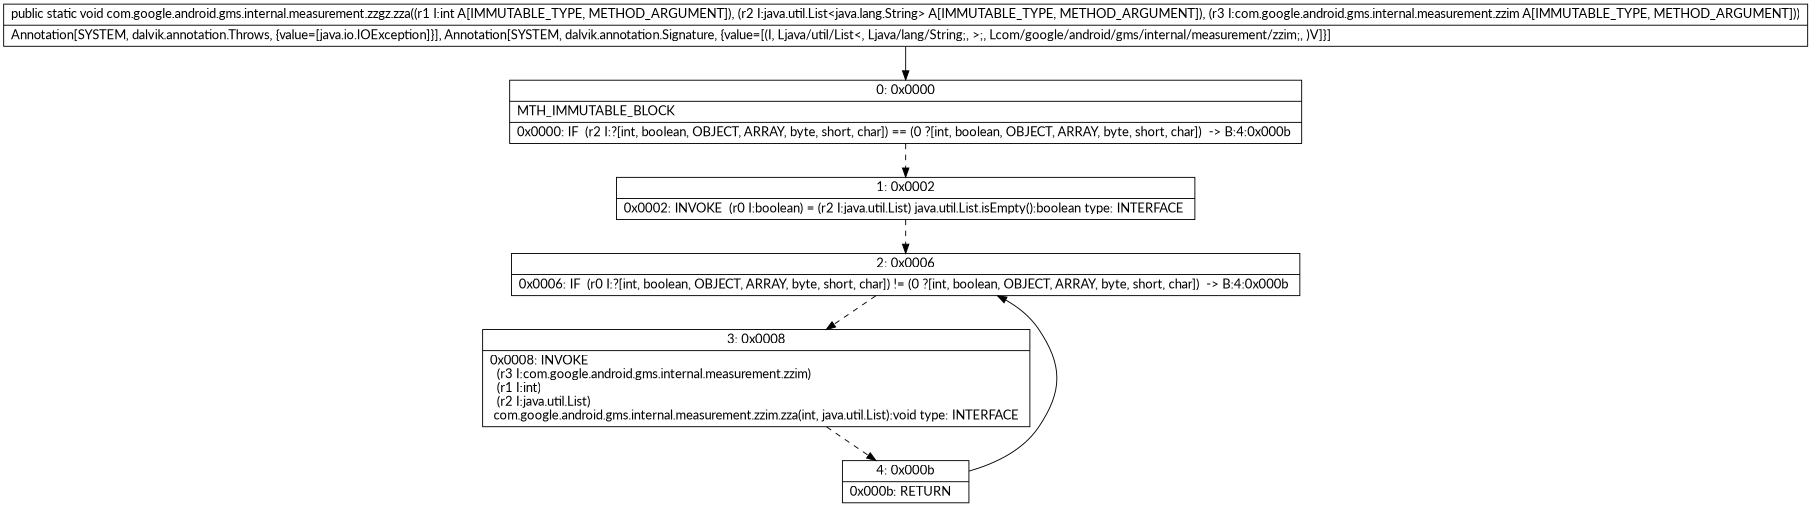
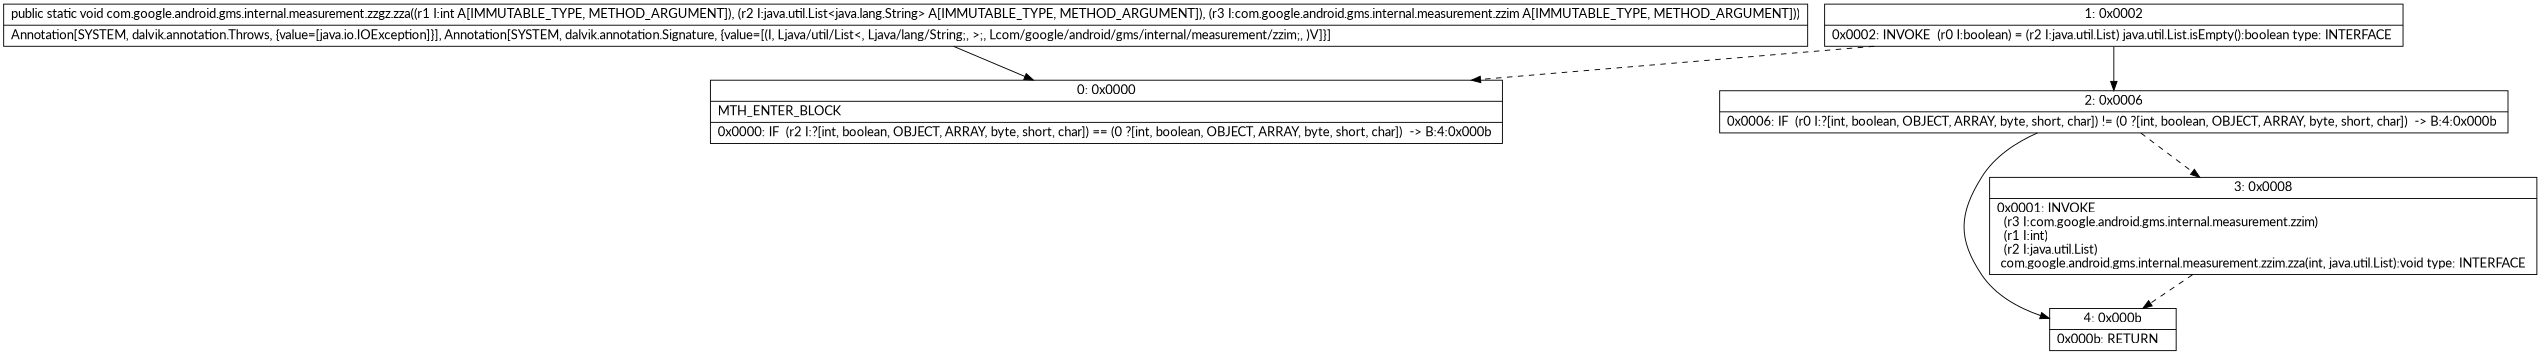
(596, 111) -> (780, 111)
(906, 156) -> (1677, 63)
(906, 232) -> (2114, 64)
(543, 361) -> (2050, 209)
(1053, 398) -> (1964, 226)
